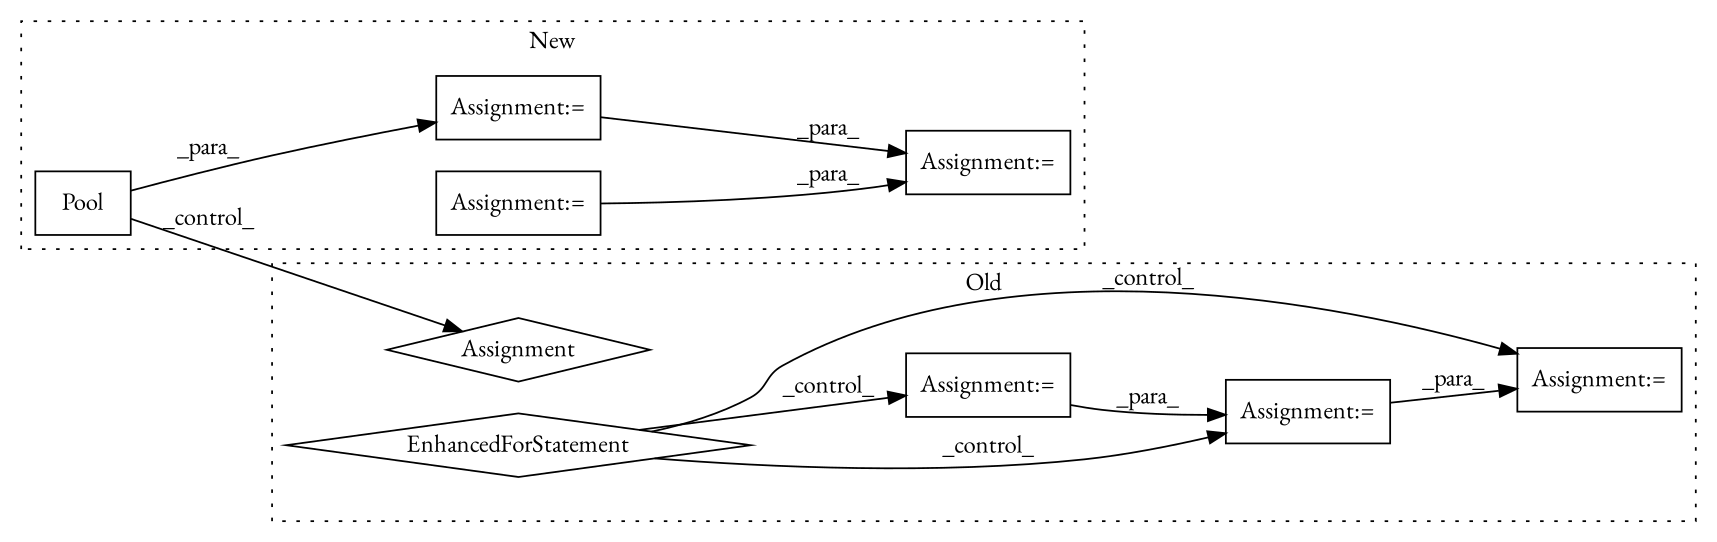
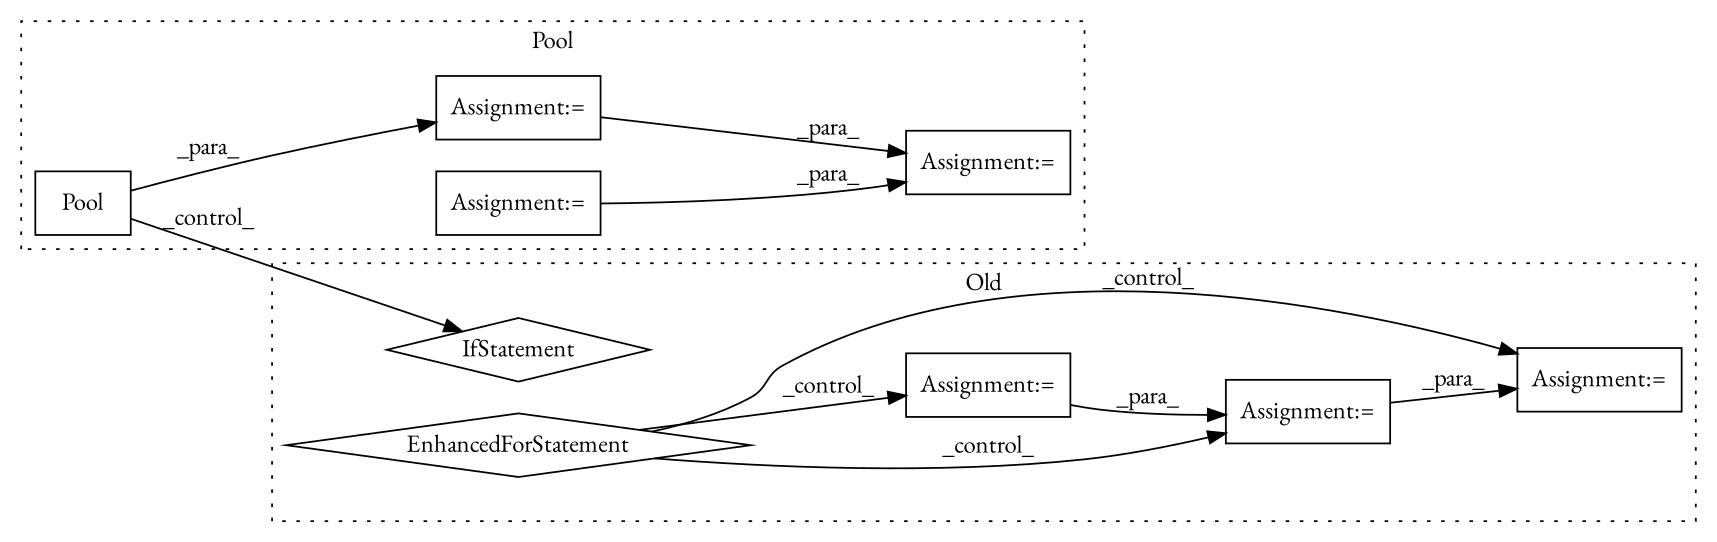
(553, 42) -> (553, 42)
(518, 350) -> (518, 350)
